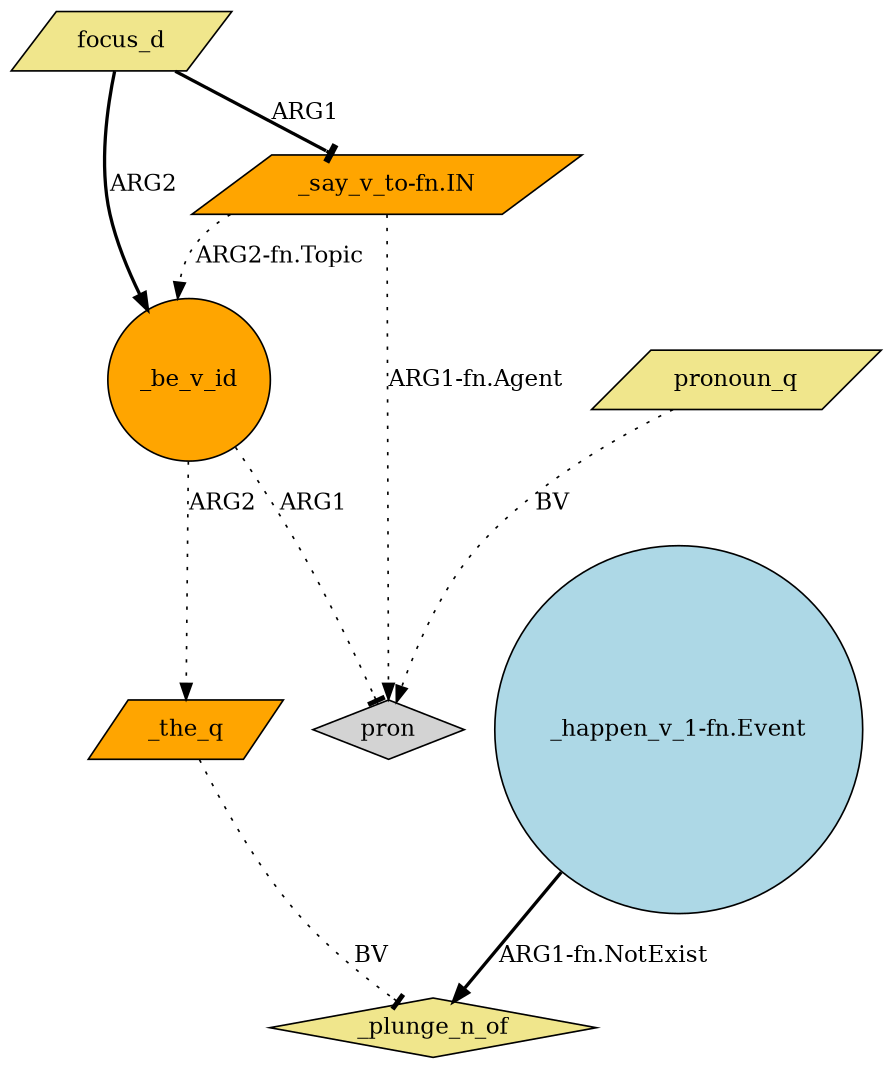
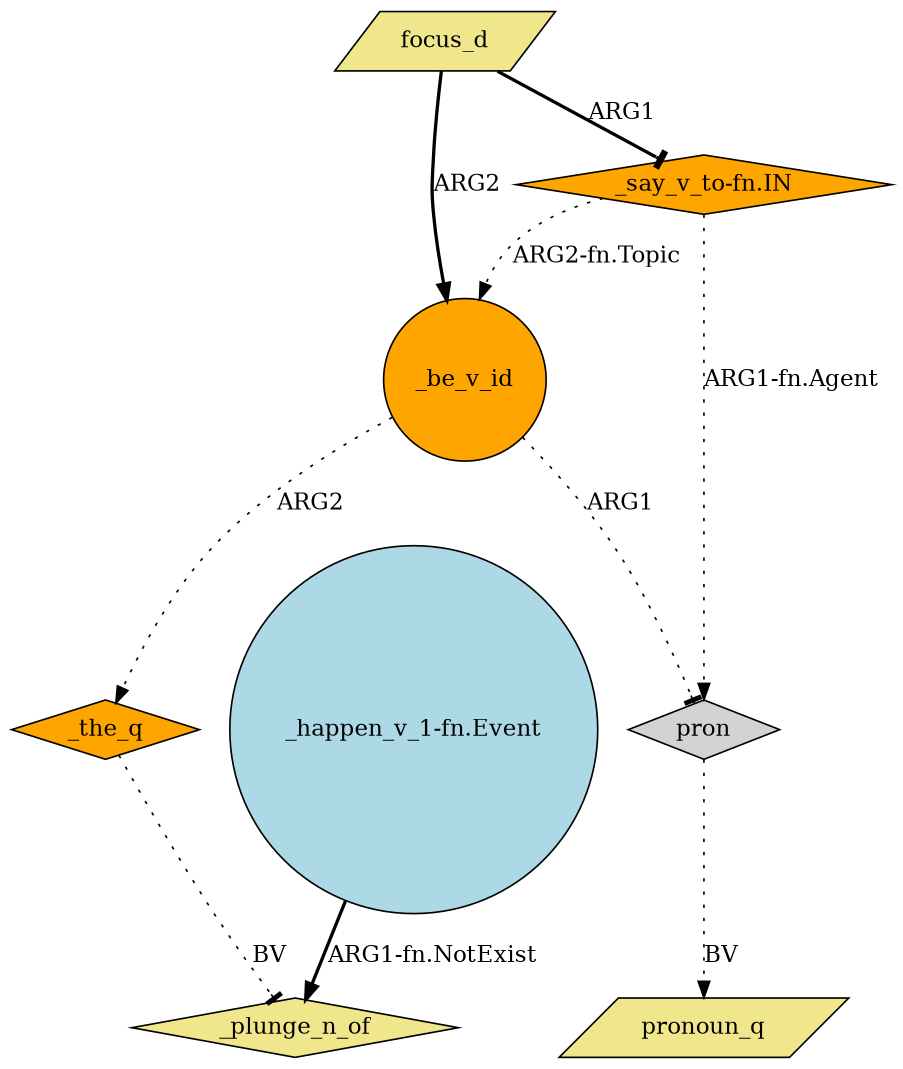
(387, 185) -> (704, 185)
(506, 519) -> (704, 870)
(186, 730) -> (105, 730)
